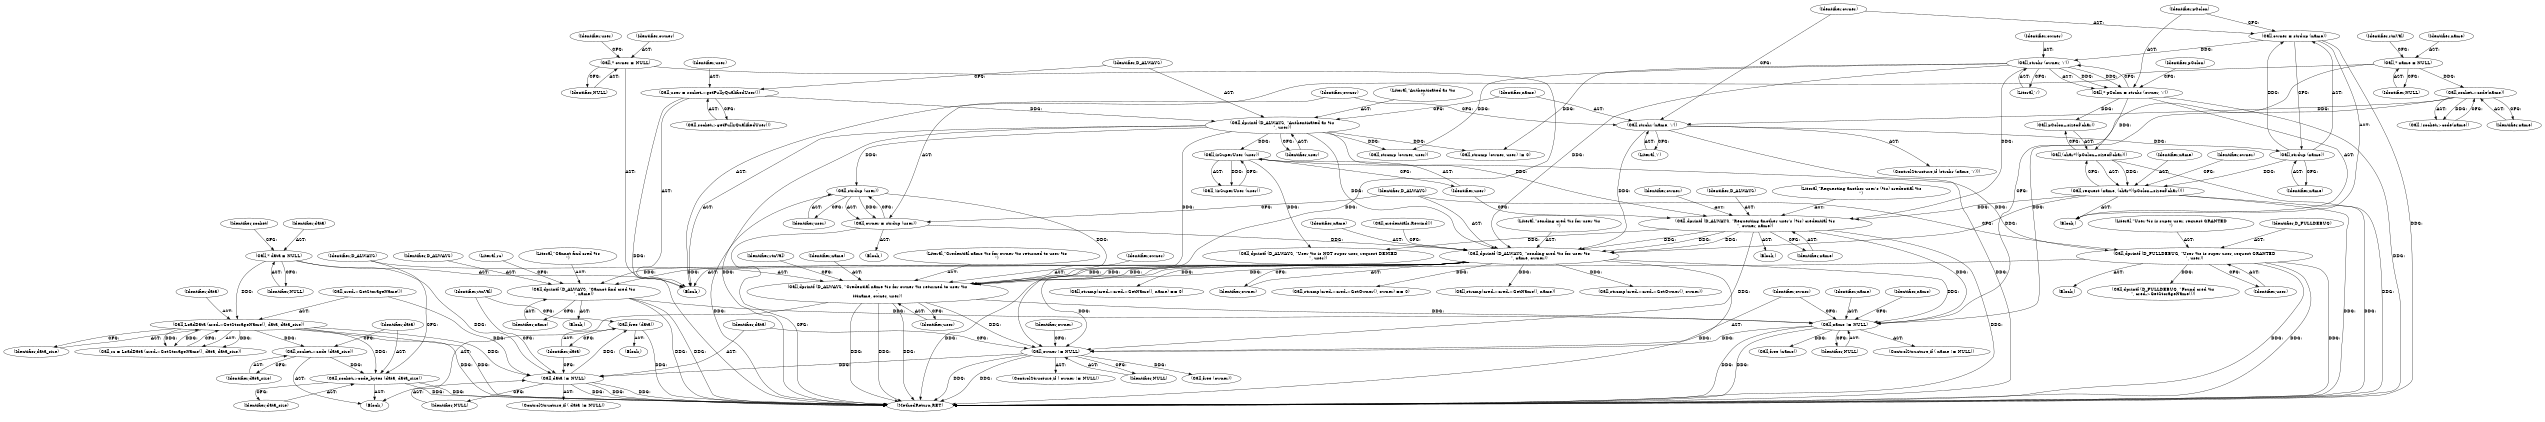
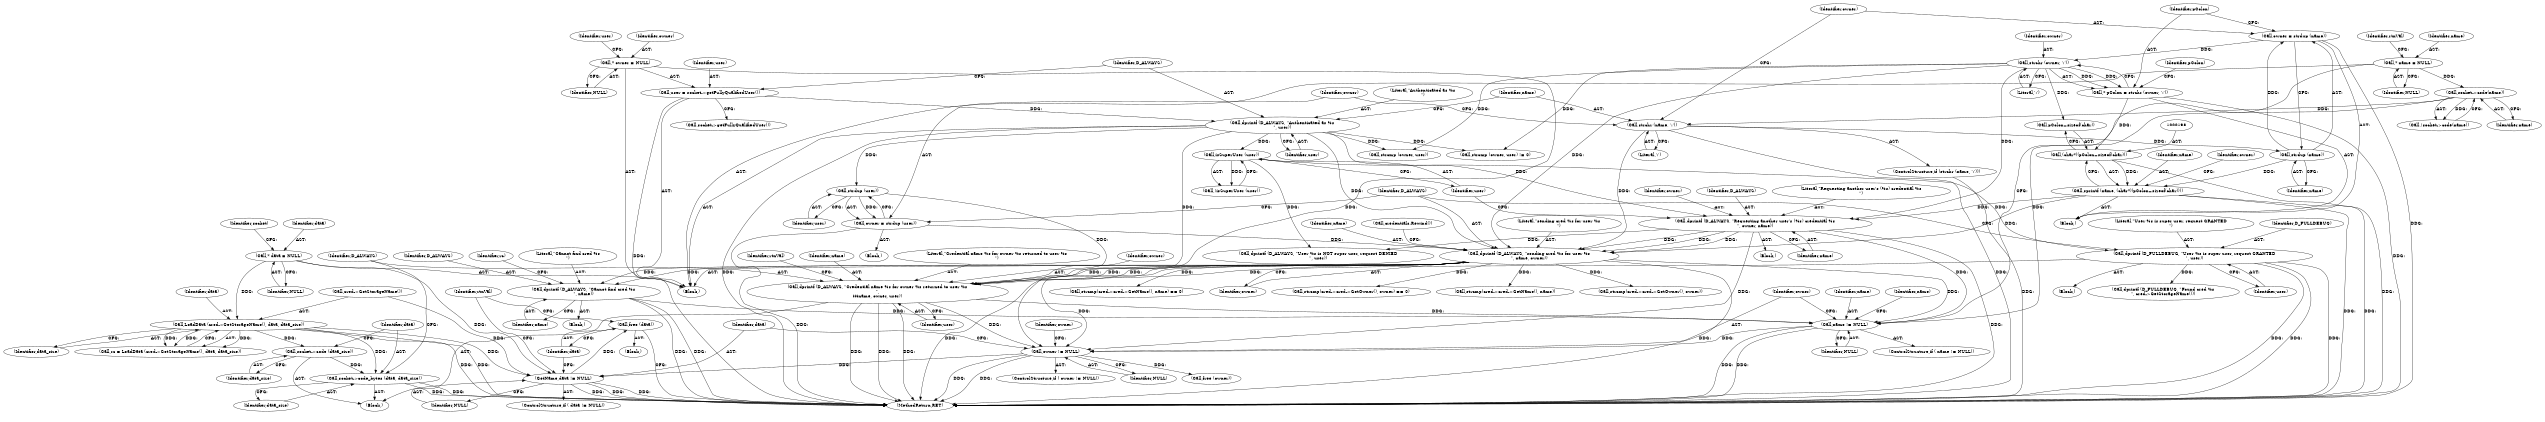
(2099, 108) -> (2054, 93)
(709, 112) -> (666, 77)
none -> (2177, 125)
(2128, 191) -> (2128, 191)
(491, 256) -> (491, 256)
(718, 324) -> (1608, 402)
(803, 325) -> (803, 325)
(1778, 352) -> none
(662, 365) -> (662, 365)
(564, 379) -> (564, 379)
